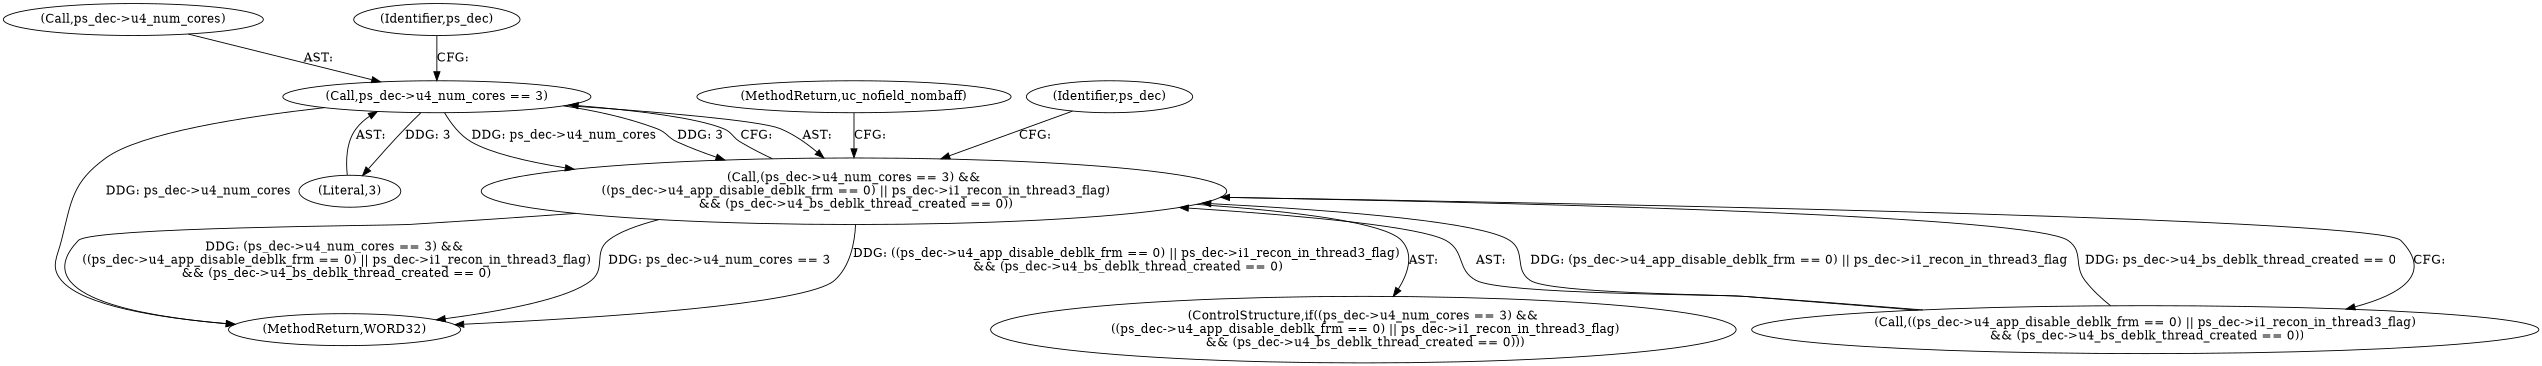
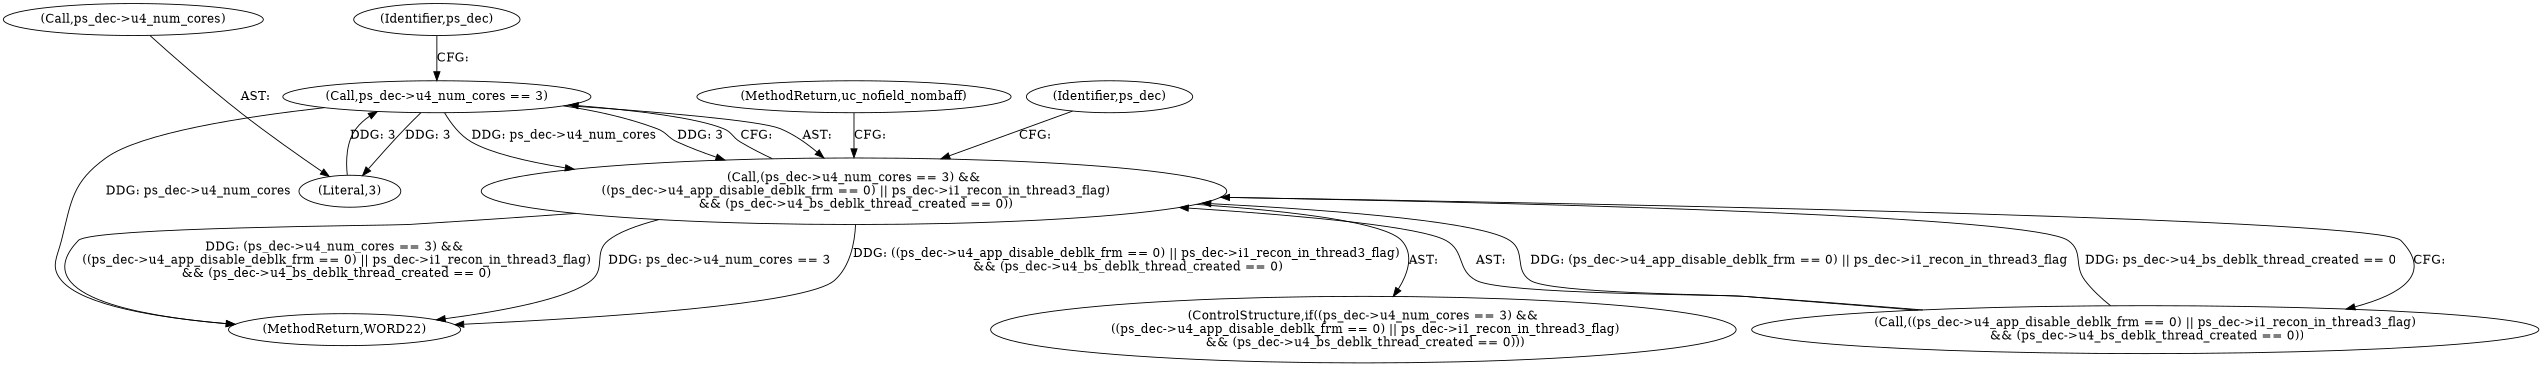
(280, 57) -> (233, 107)
(373, 135) -> (373, 135)
(345, 330) -> (345, 330)
